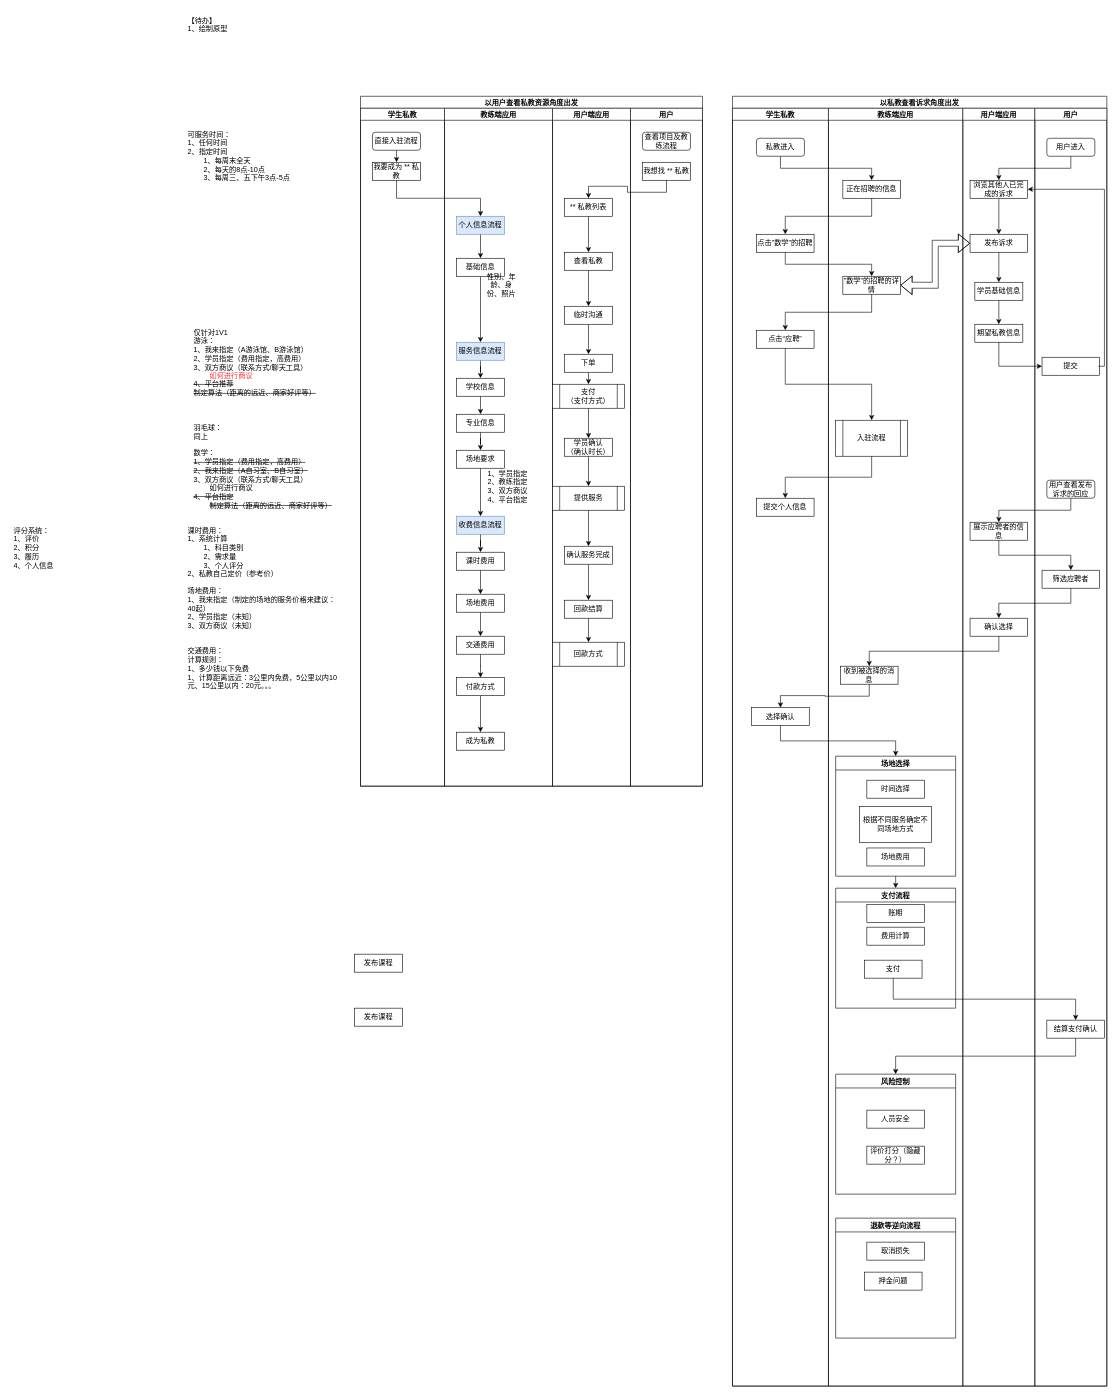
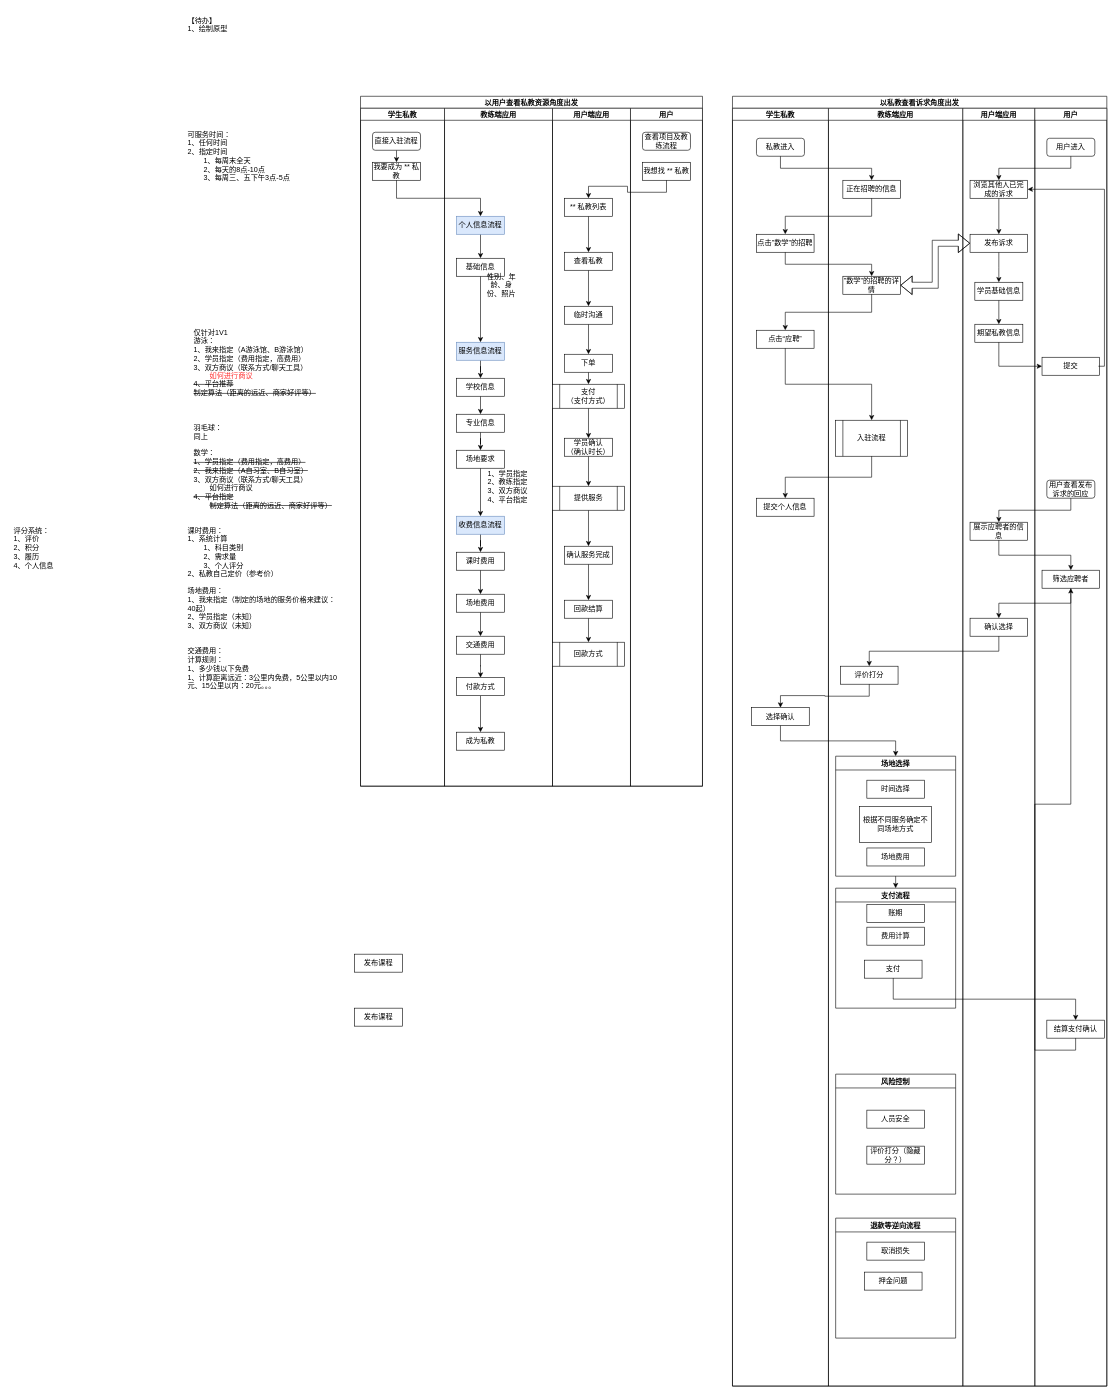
(869, 675) -> (869, 675)
(896, 1062) -> (1071, 722)
